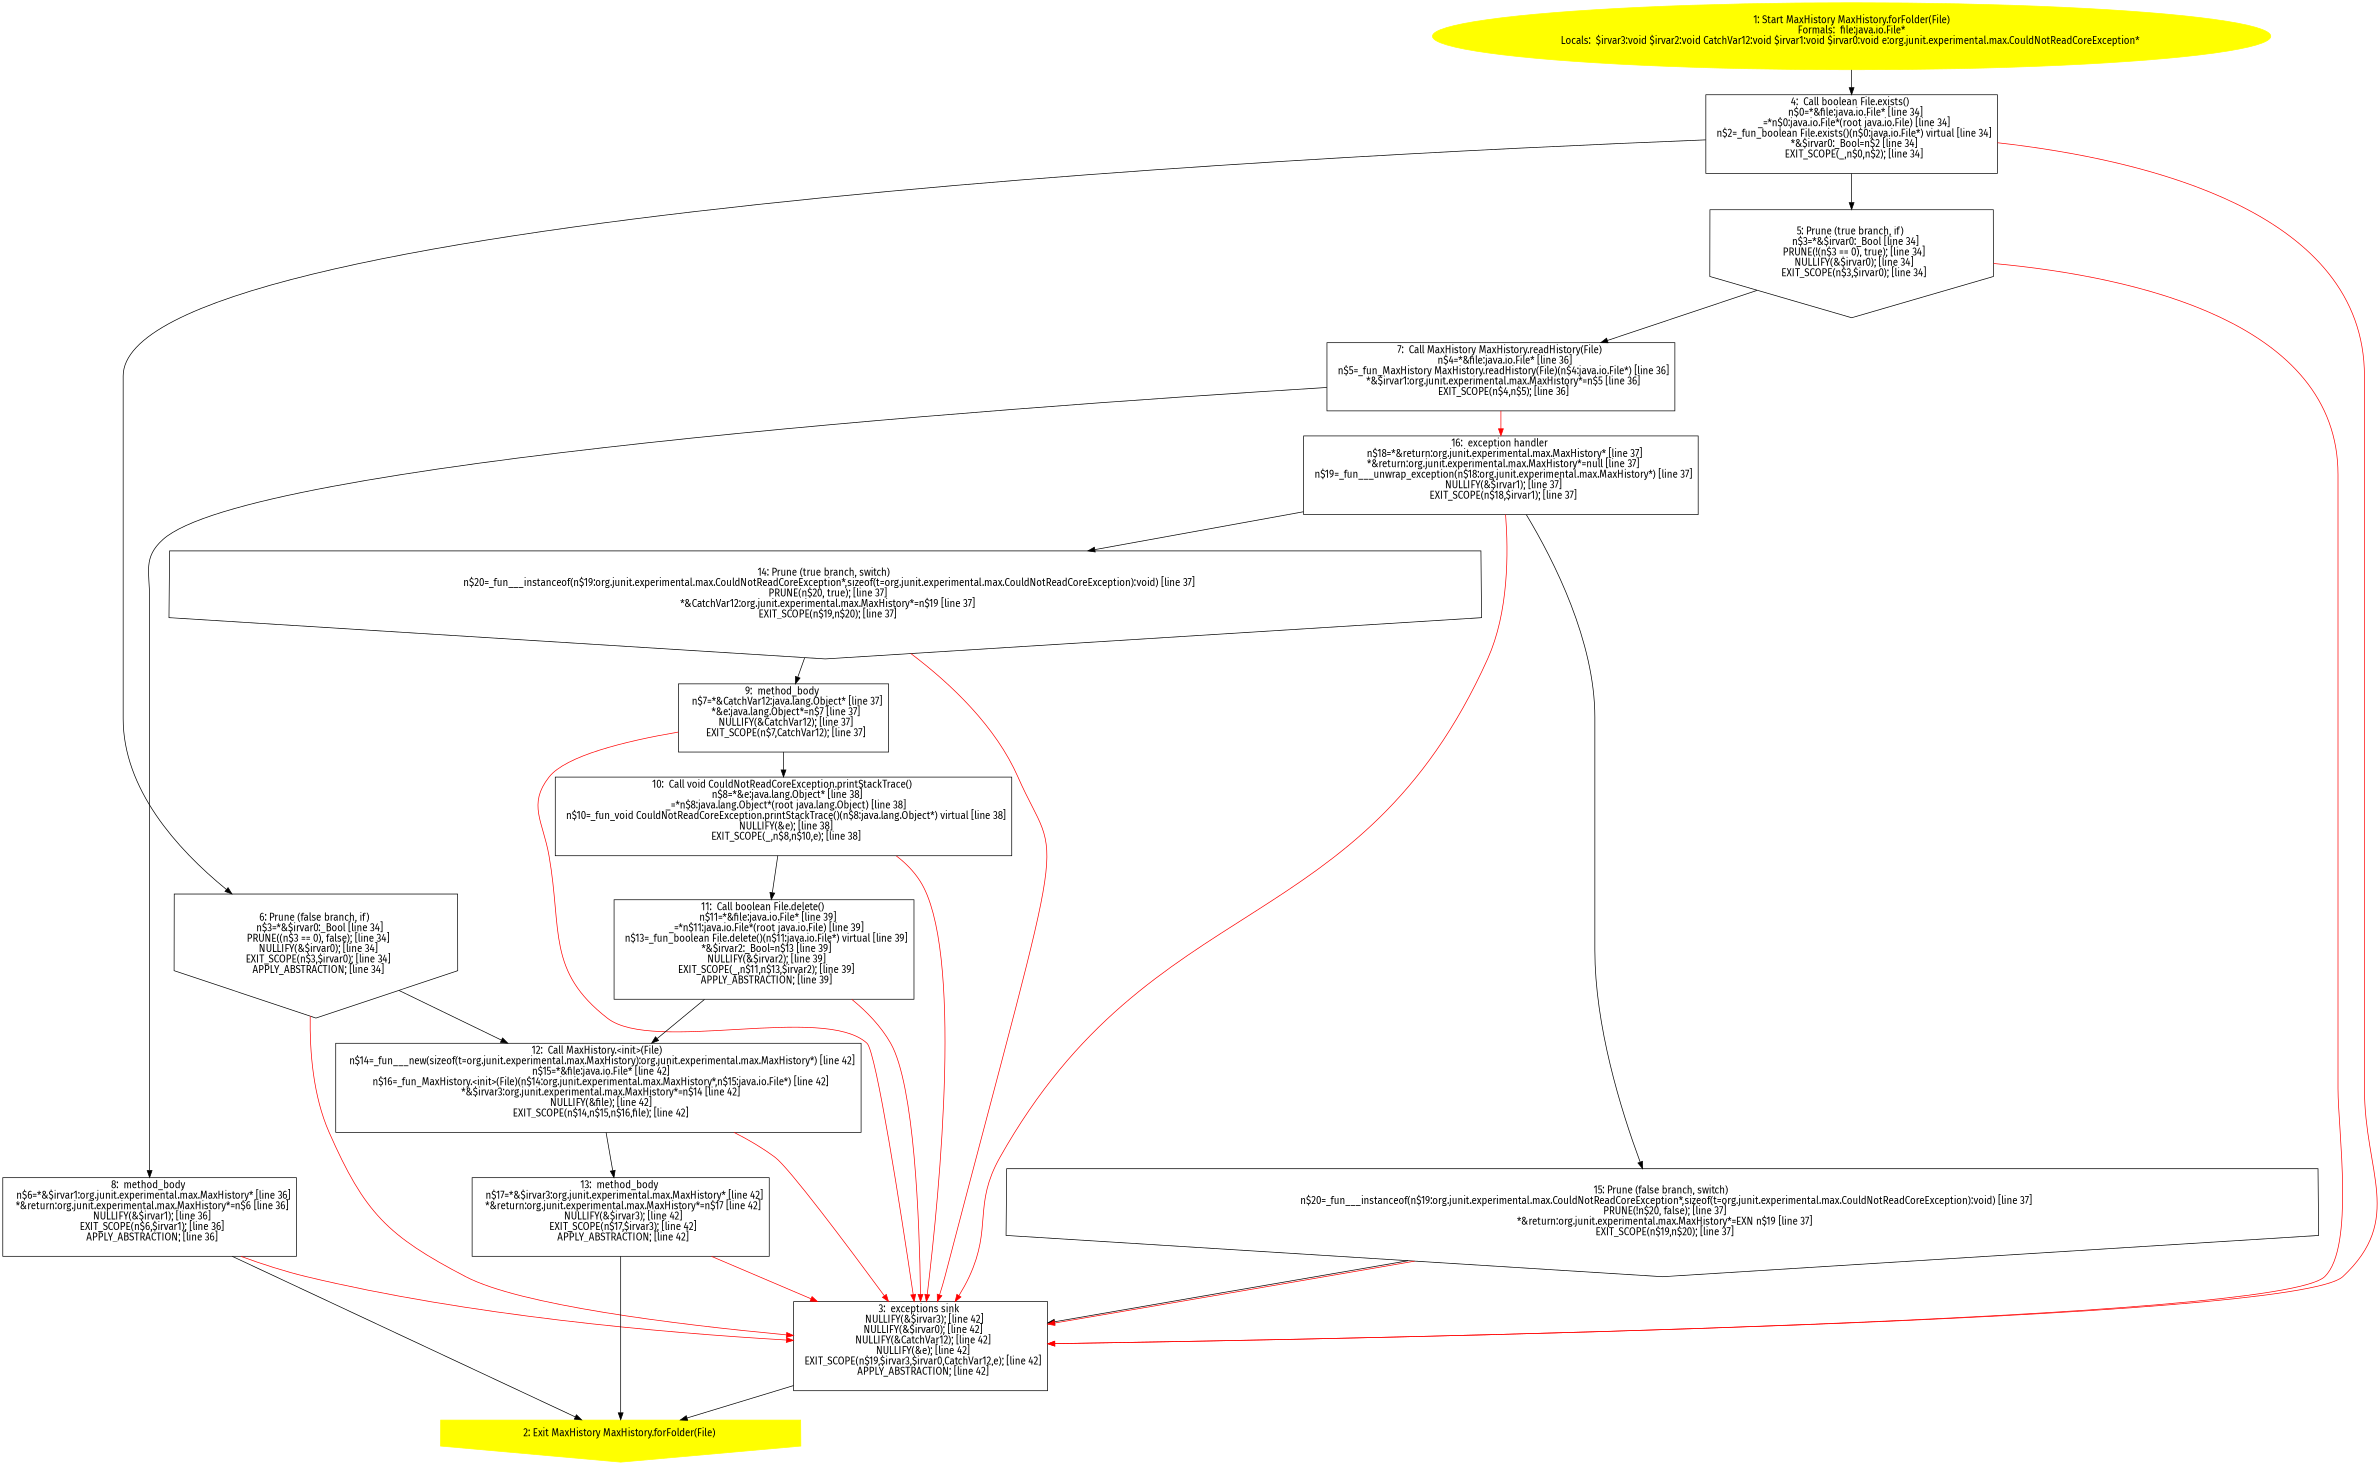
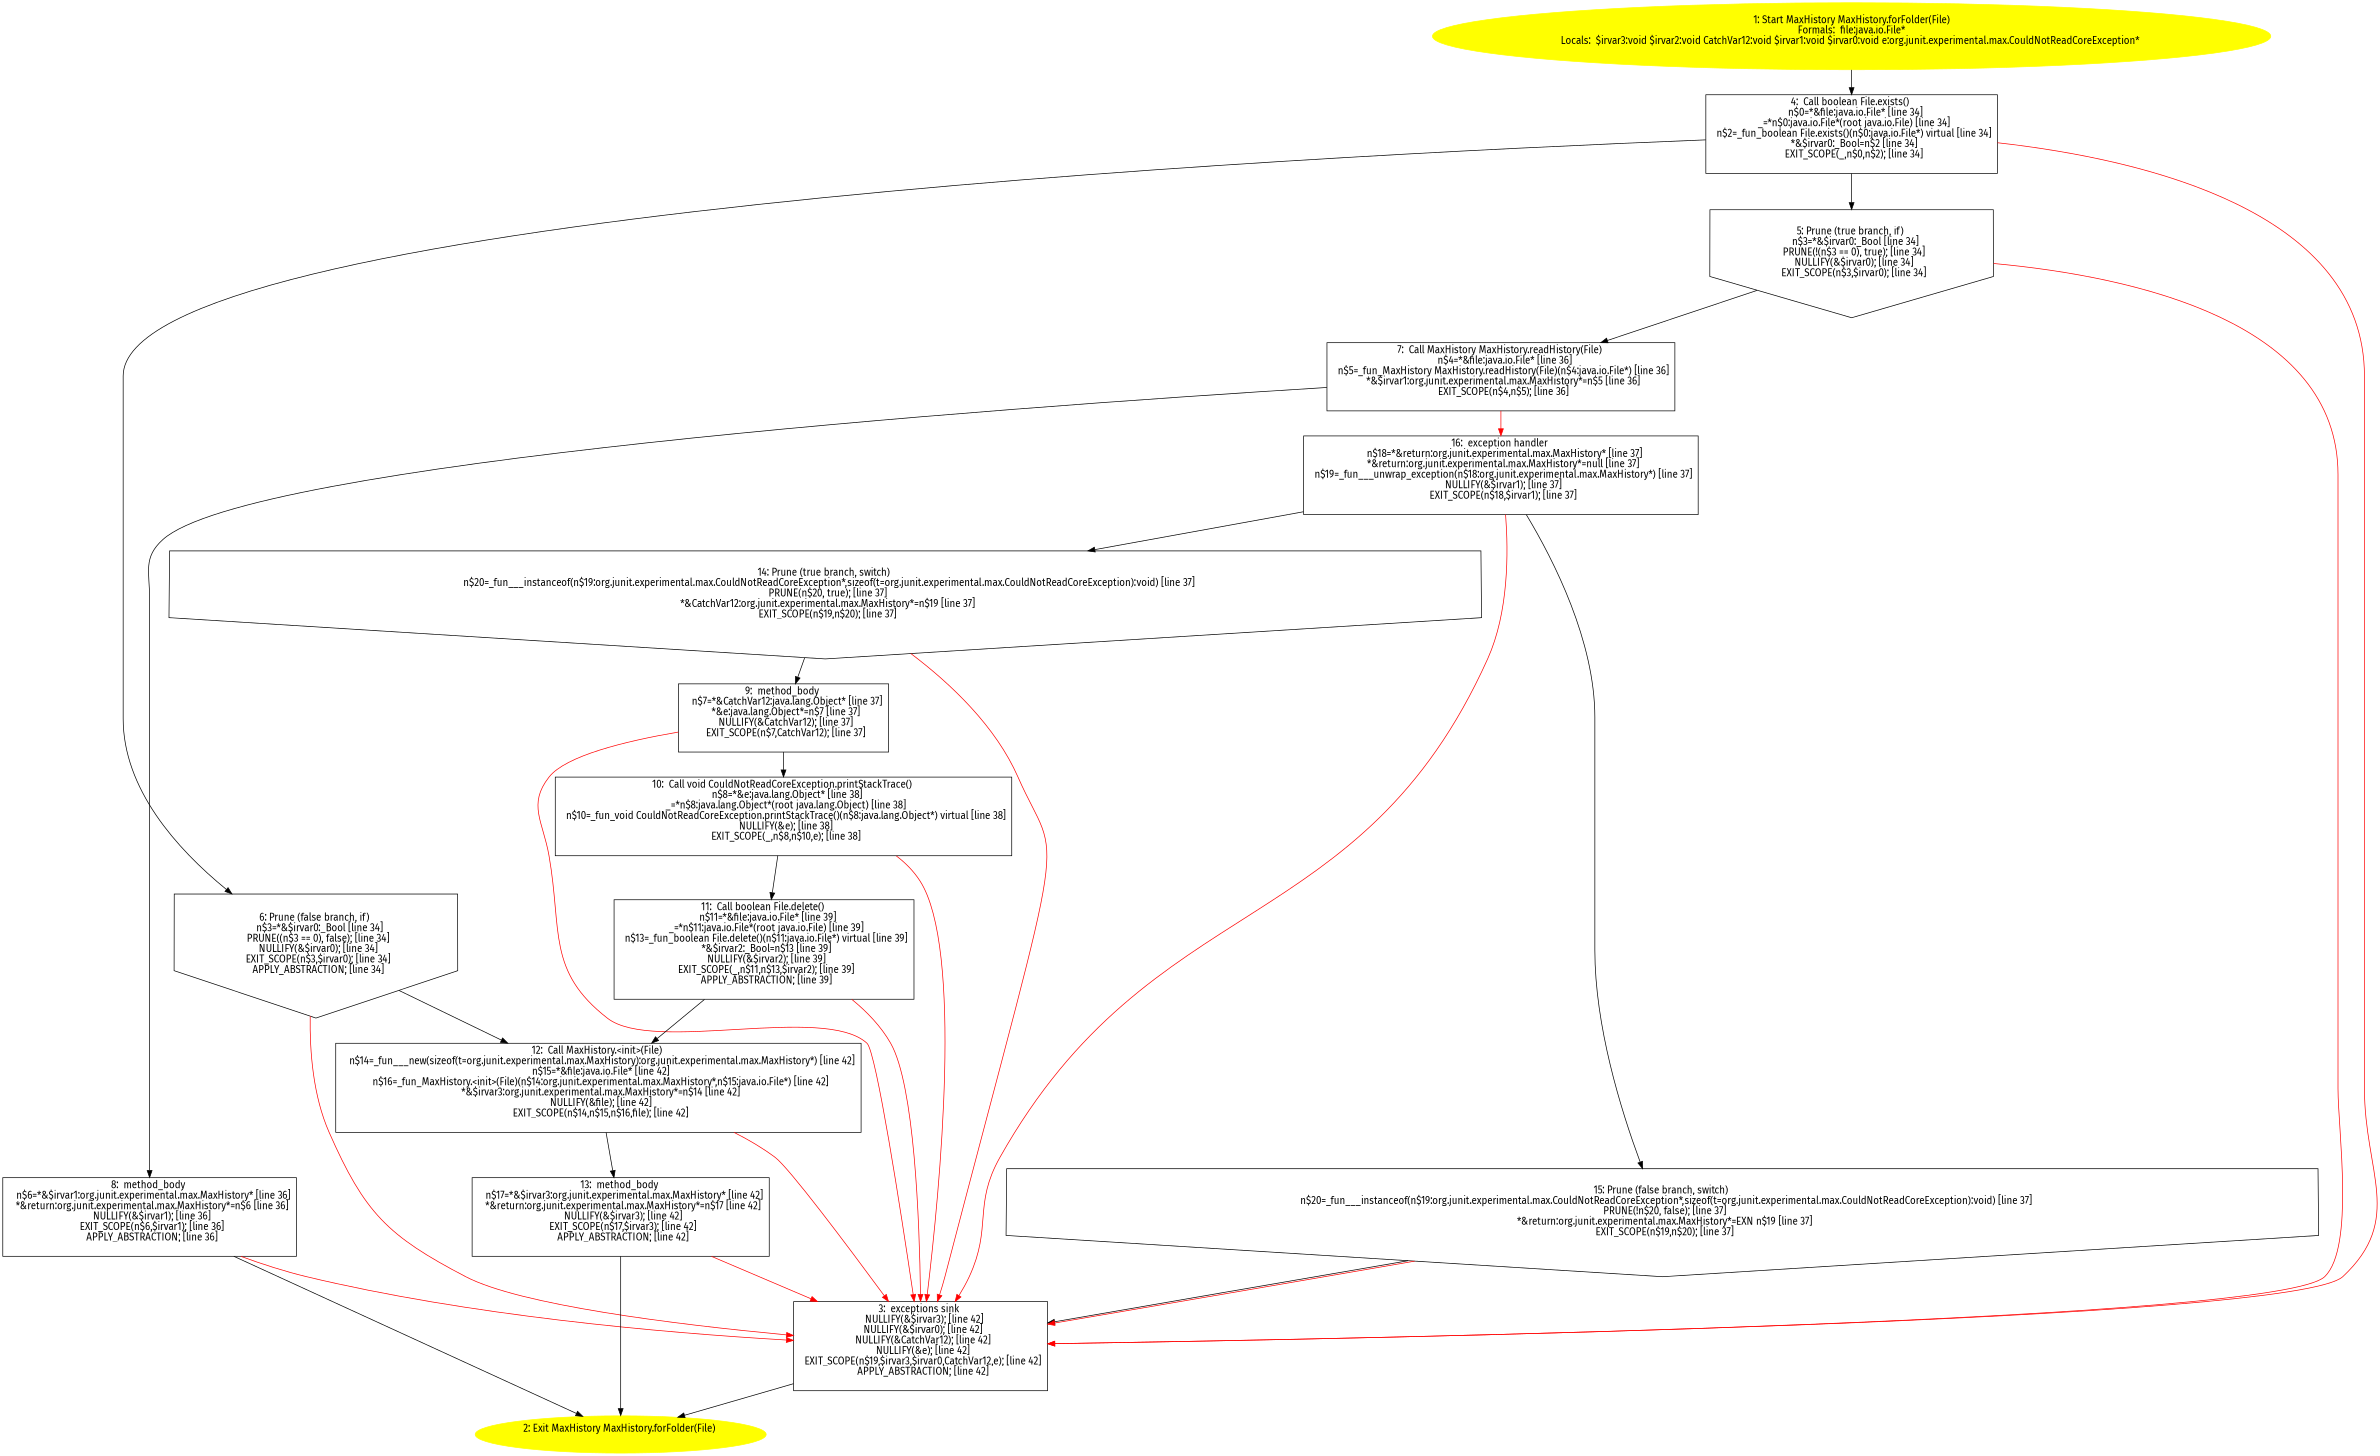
(621, 1439) -> (621, 1434)
